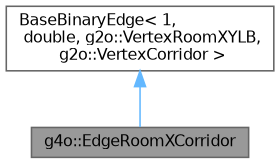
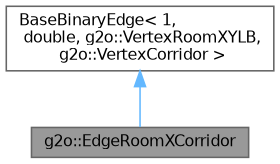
(140, 142) -> (140, 142)
